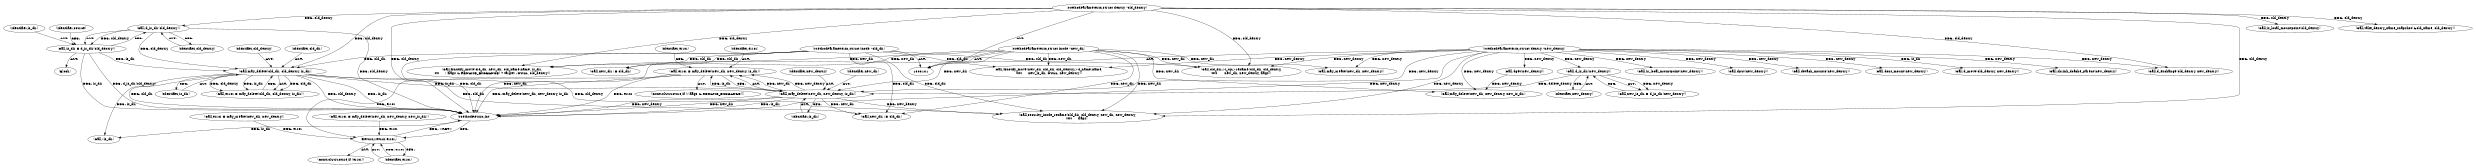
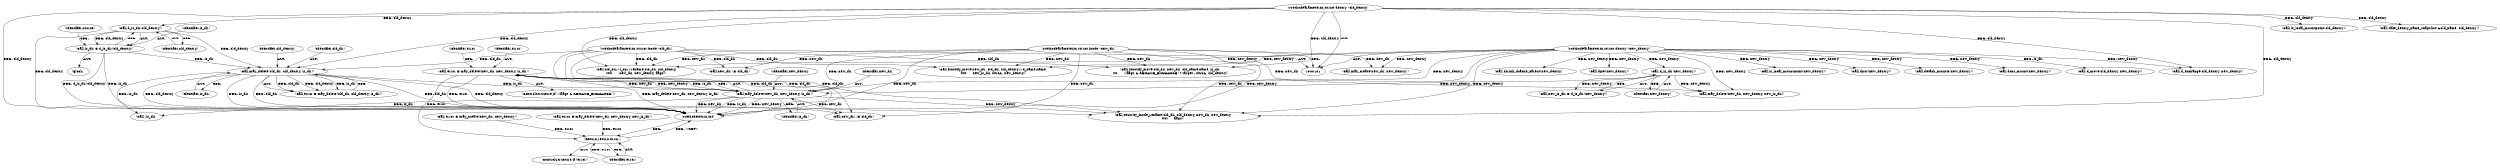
(979, 59) -> (1316, 59)
(1496, 80) -> (1683, 87)
(1555, 84) -> (1455, 84)
(292, 127) -> (451, 101)
